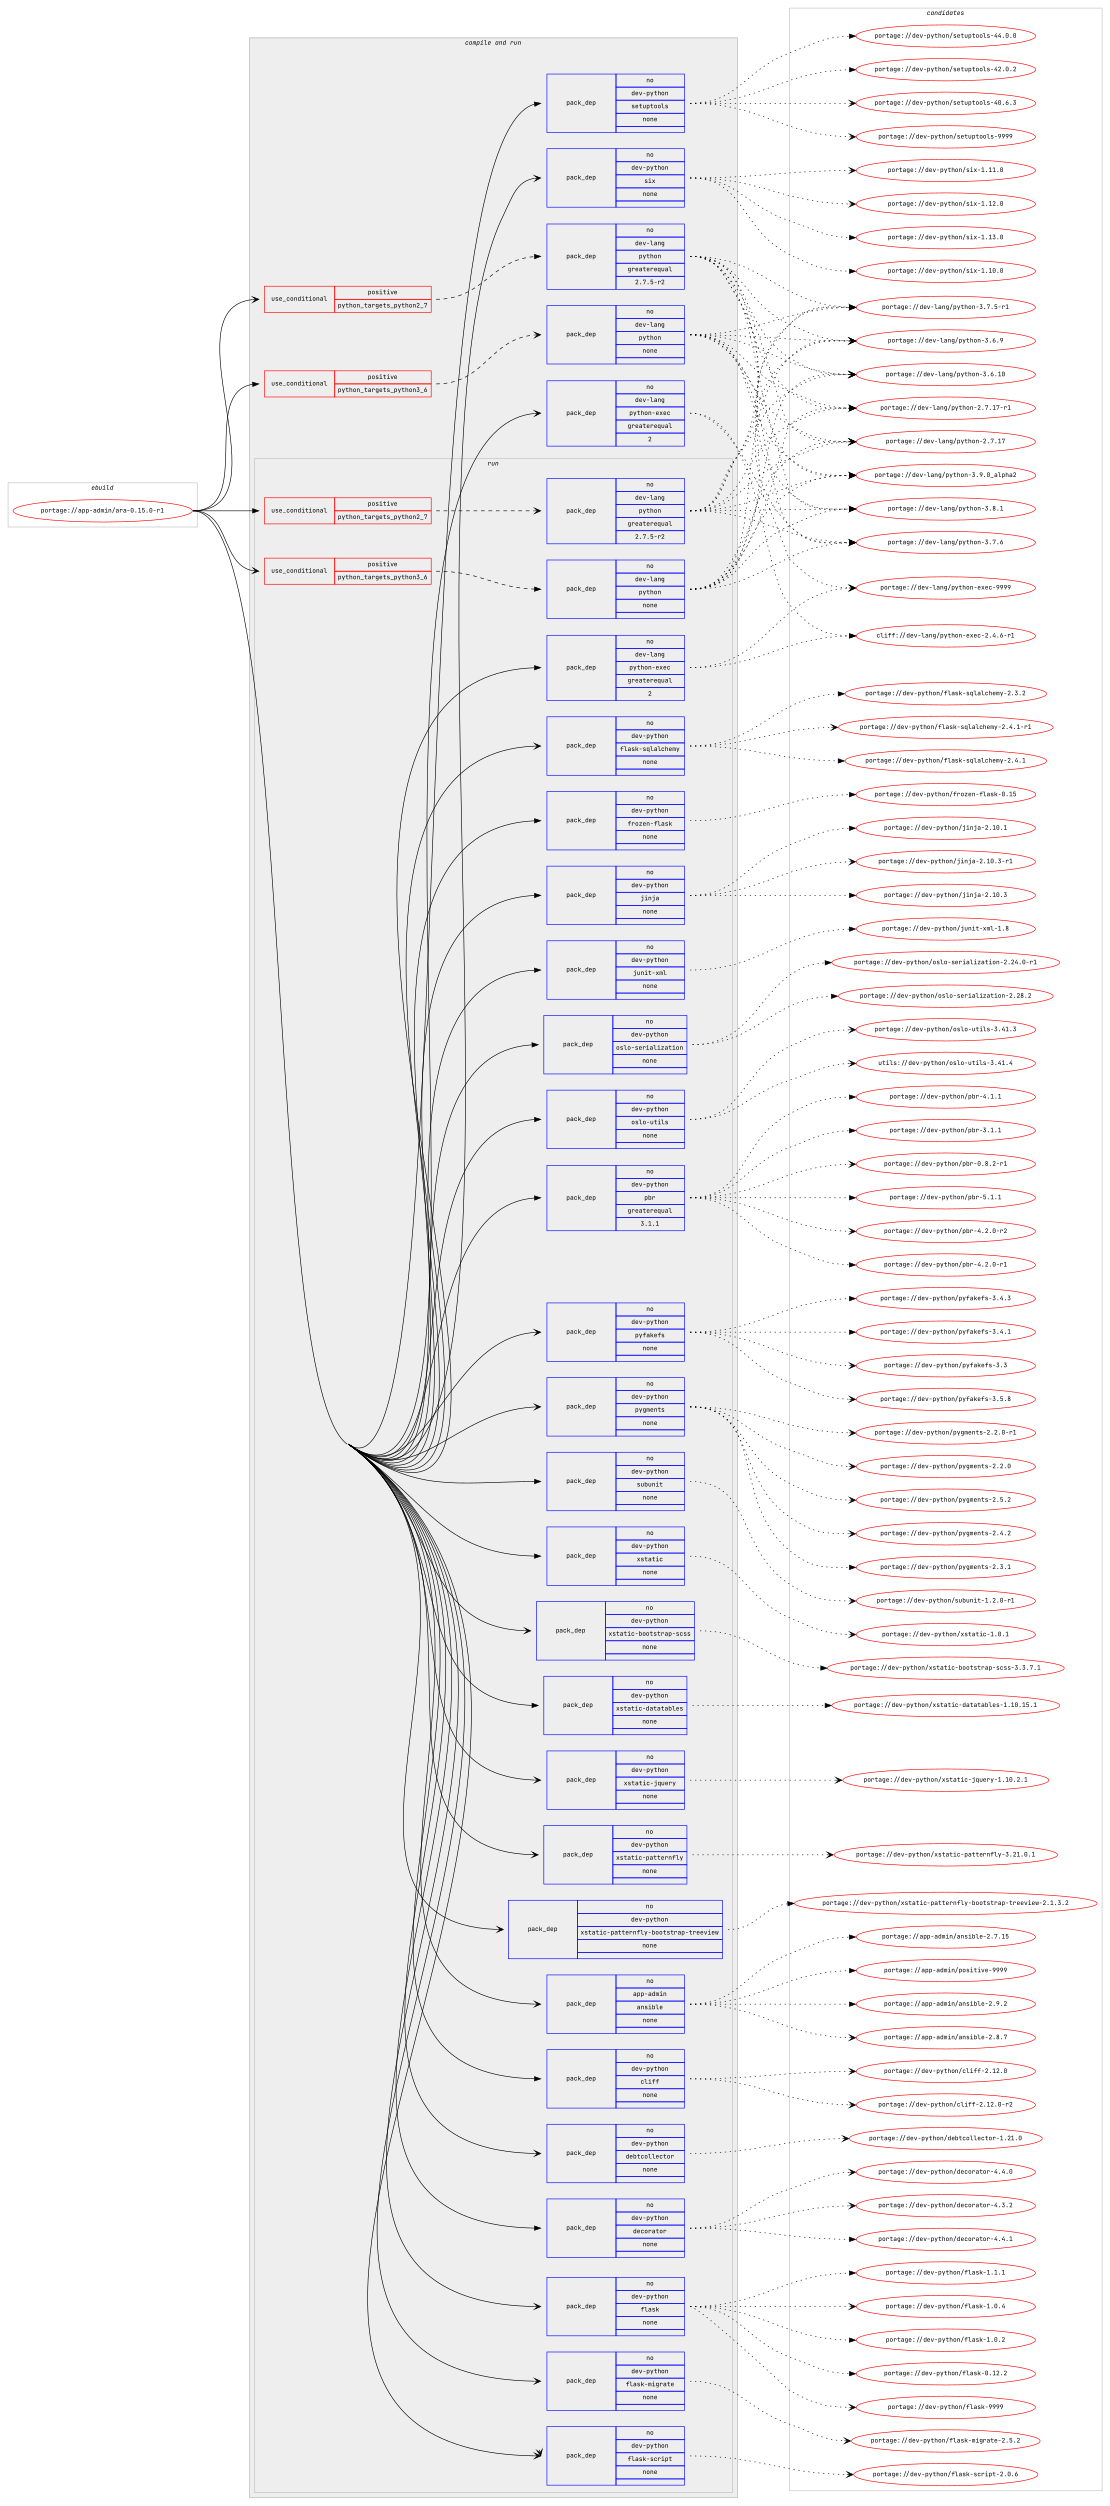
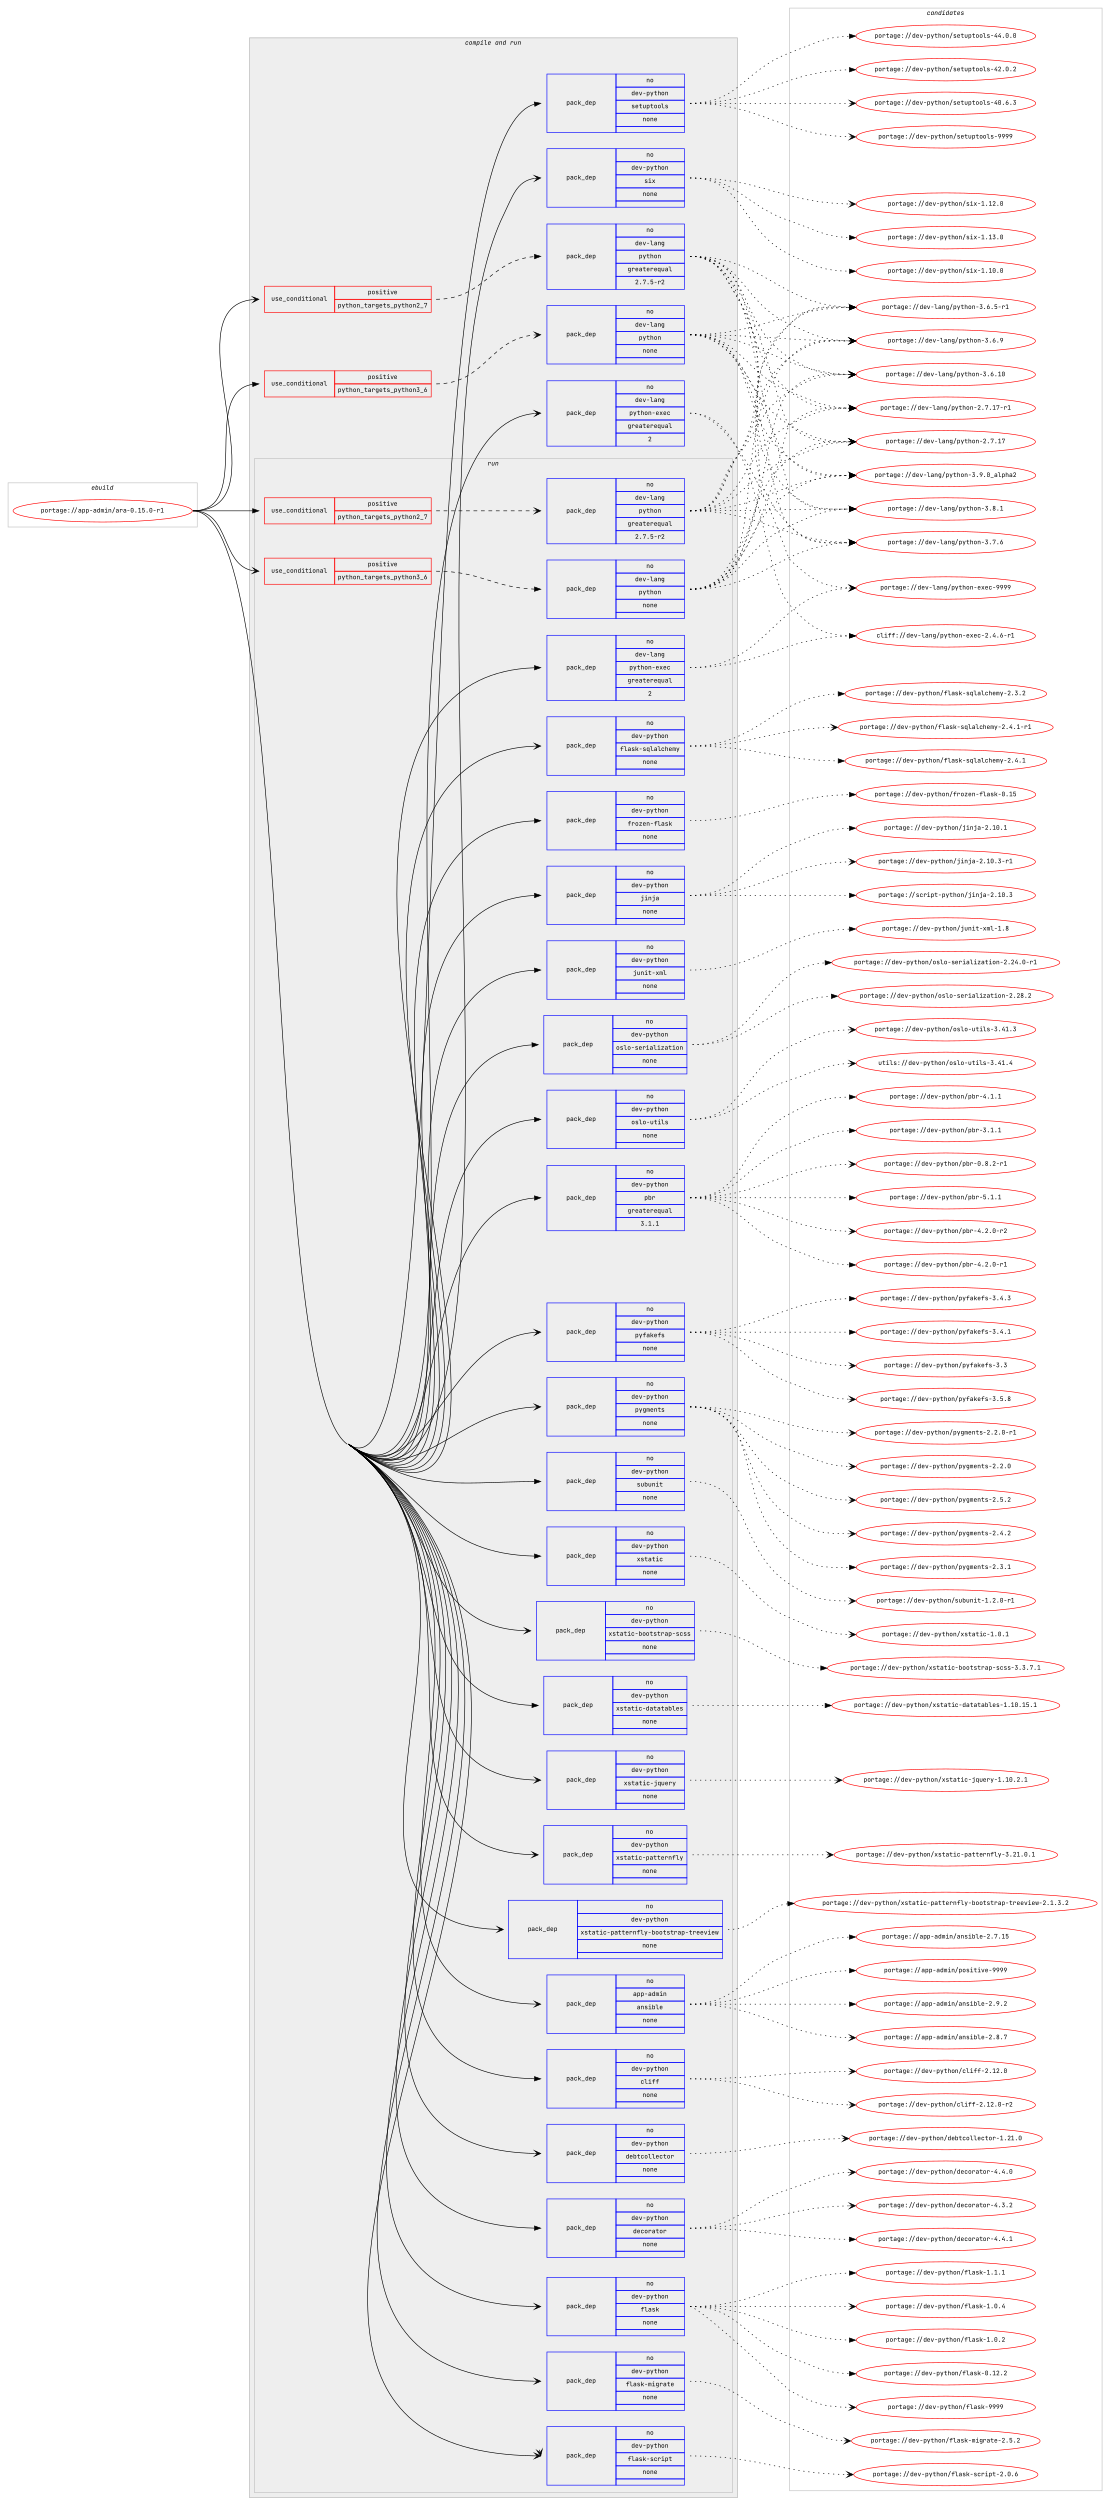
(946, 170) -> none
(946, 307) -> (946, 307)
(946, 895) -> (946, 895)
